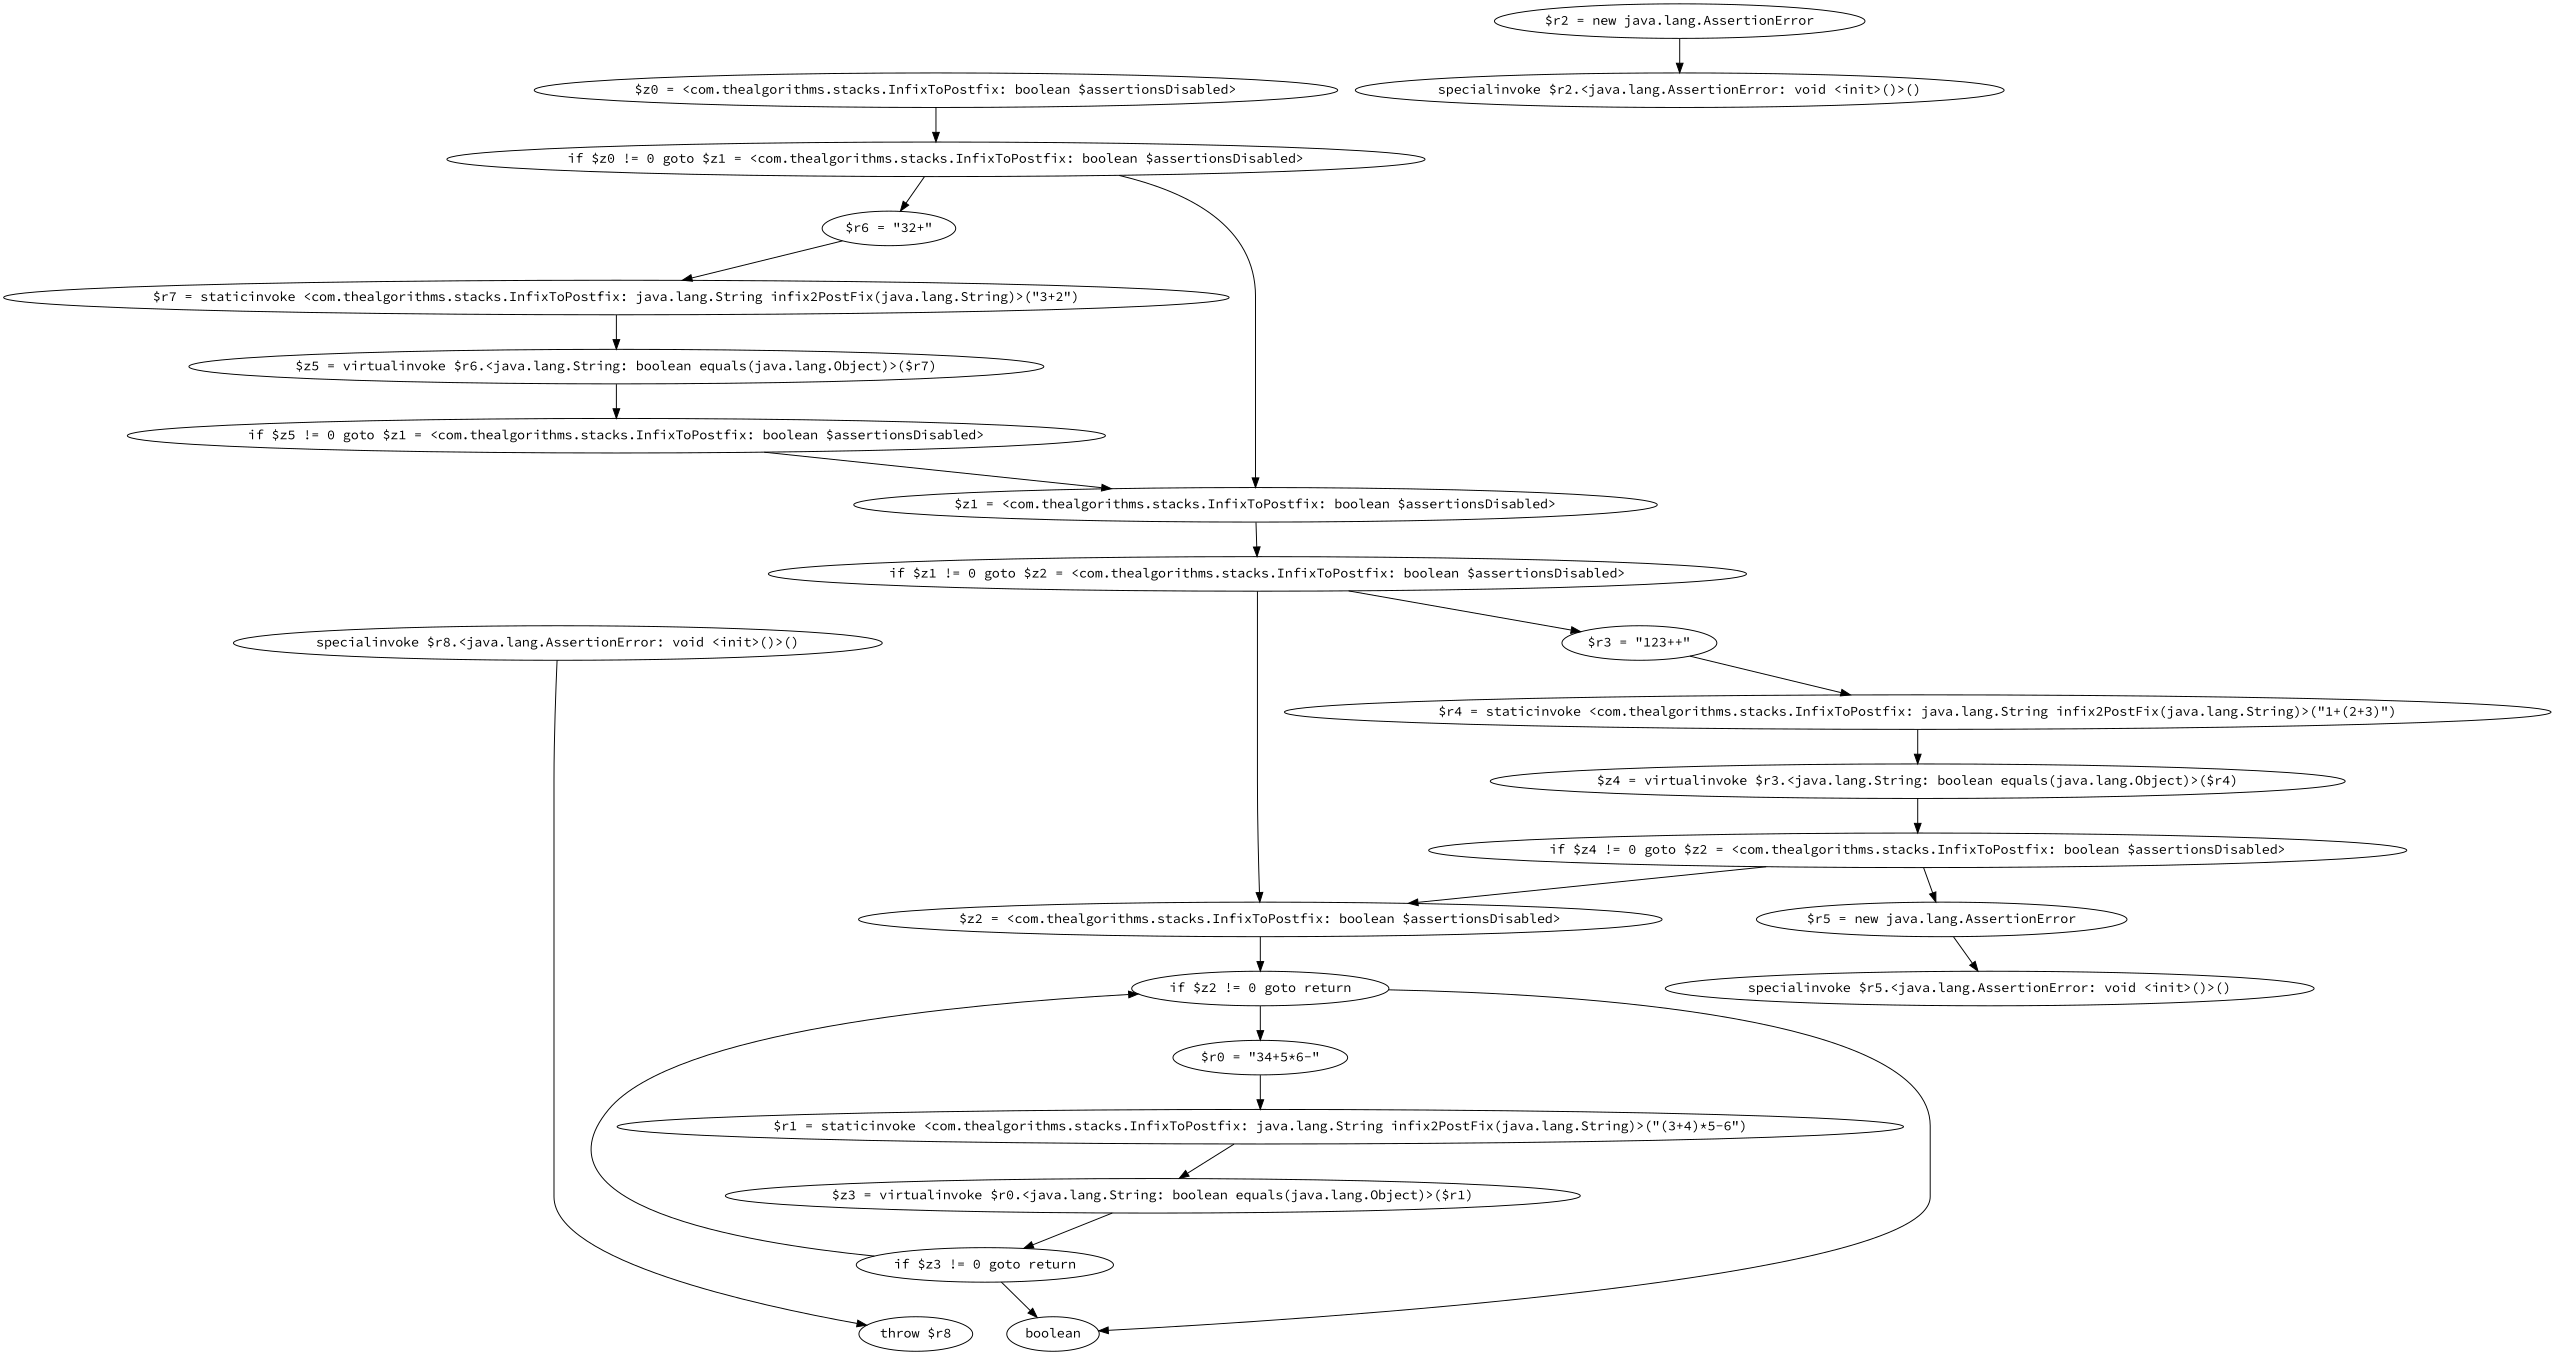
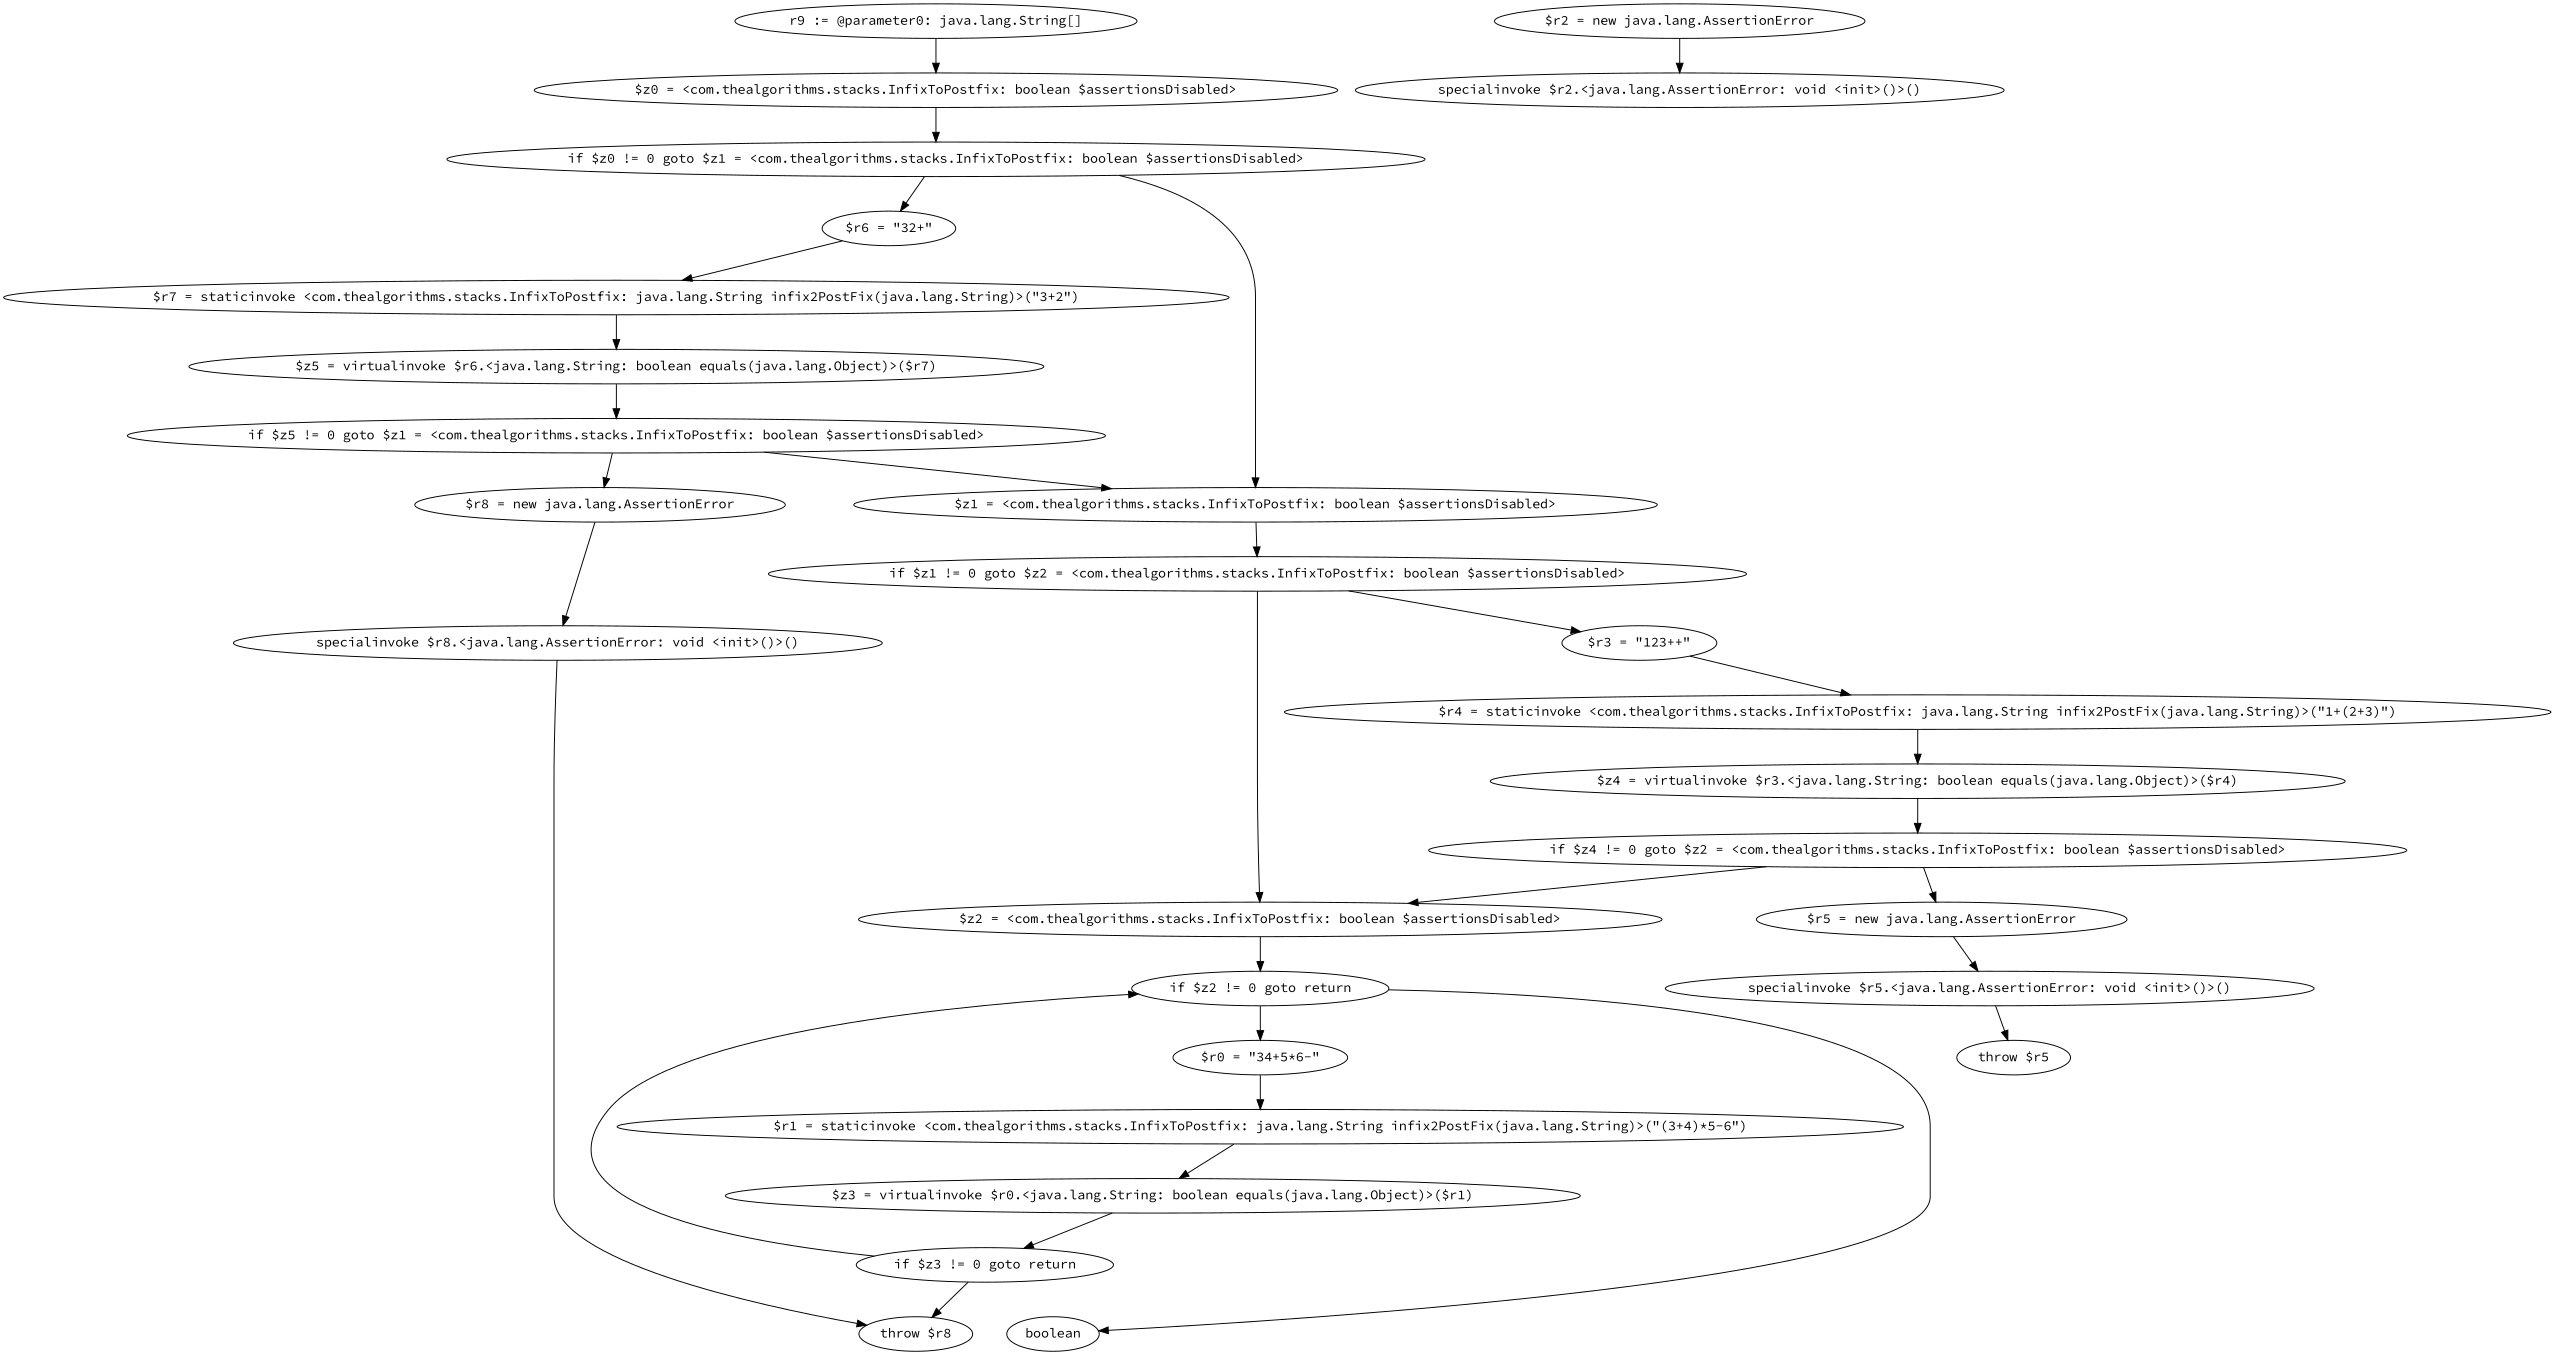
none -> (936, 21)
none -> (600, 505)
none -> (2014, 1058)
(1016, 1296) -> (954, 1296)
